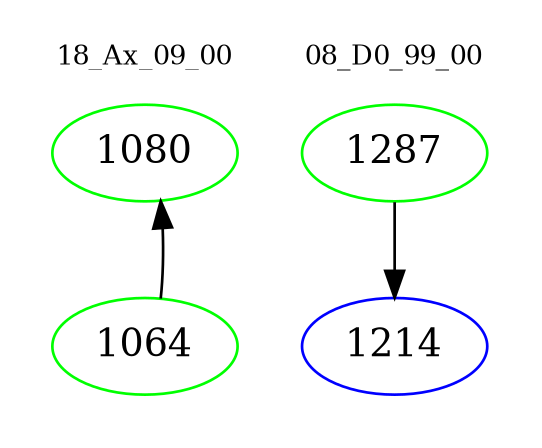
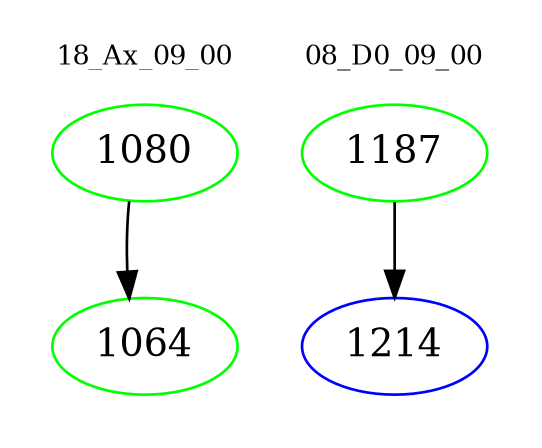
(395, 58) -> (395, 58)
(395, 153) -> (395, 153)
(163, 264) -> (127, 236)
